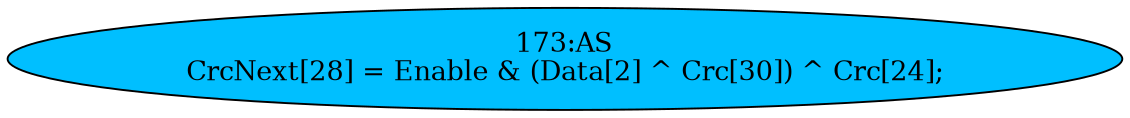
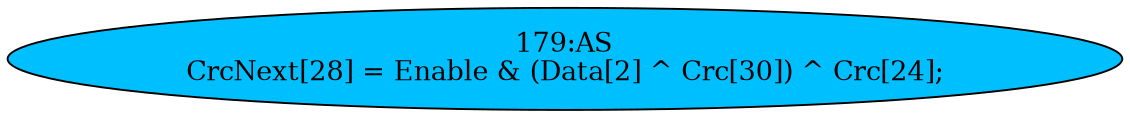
(565, 59) -> (565, 59)
